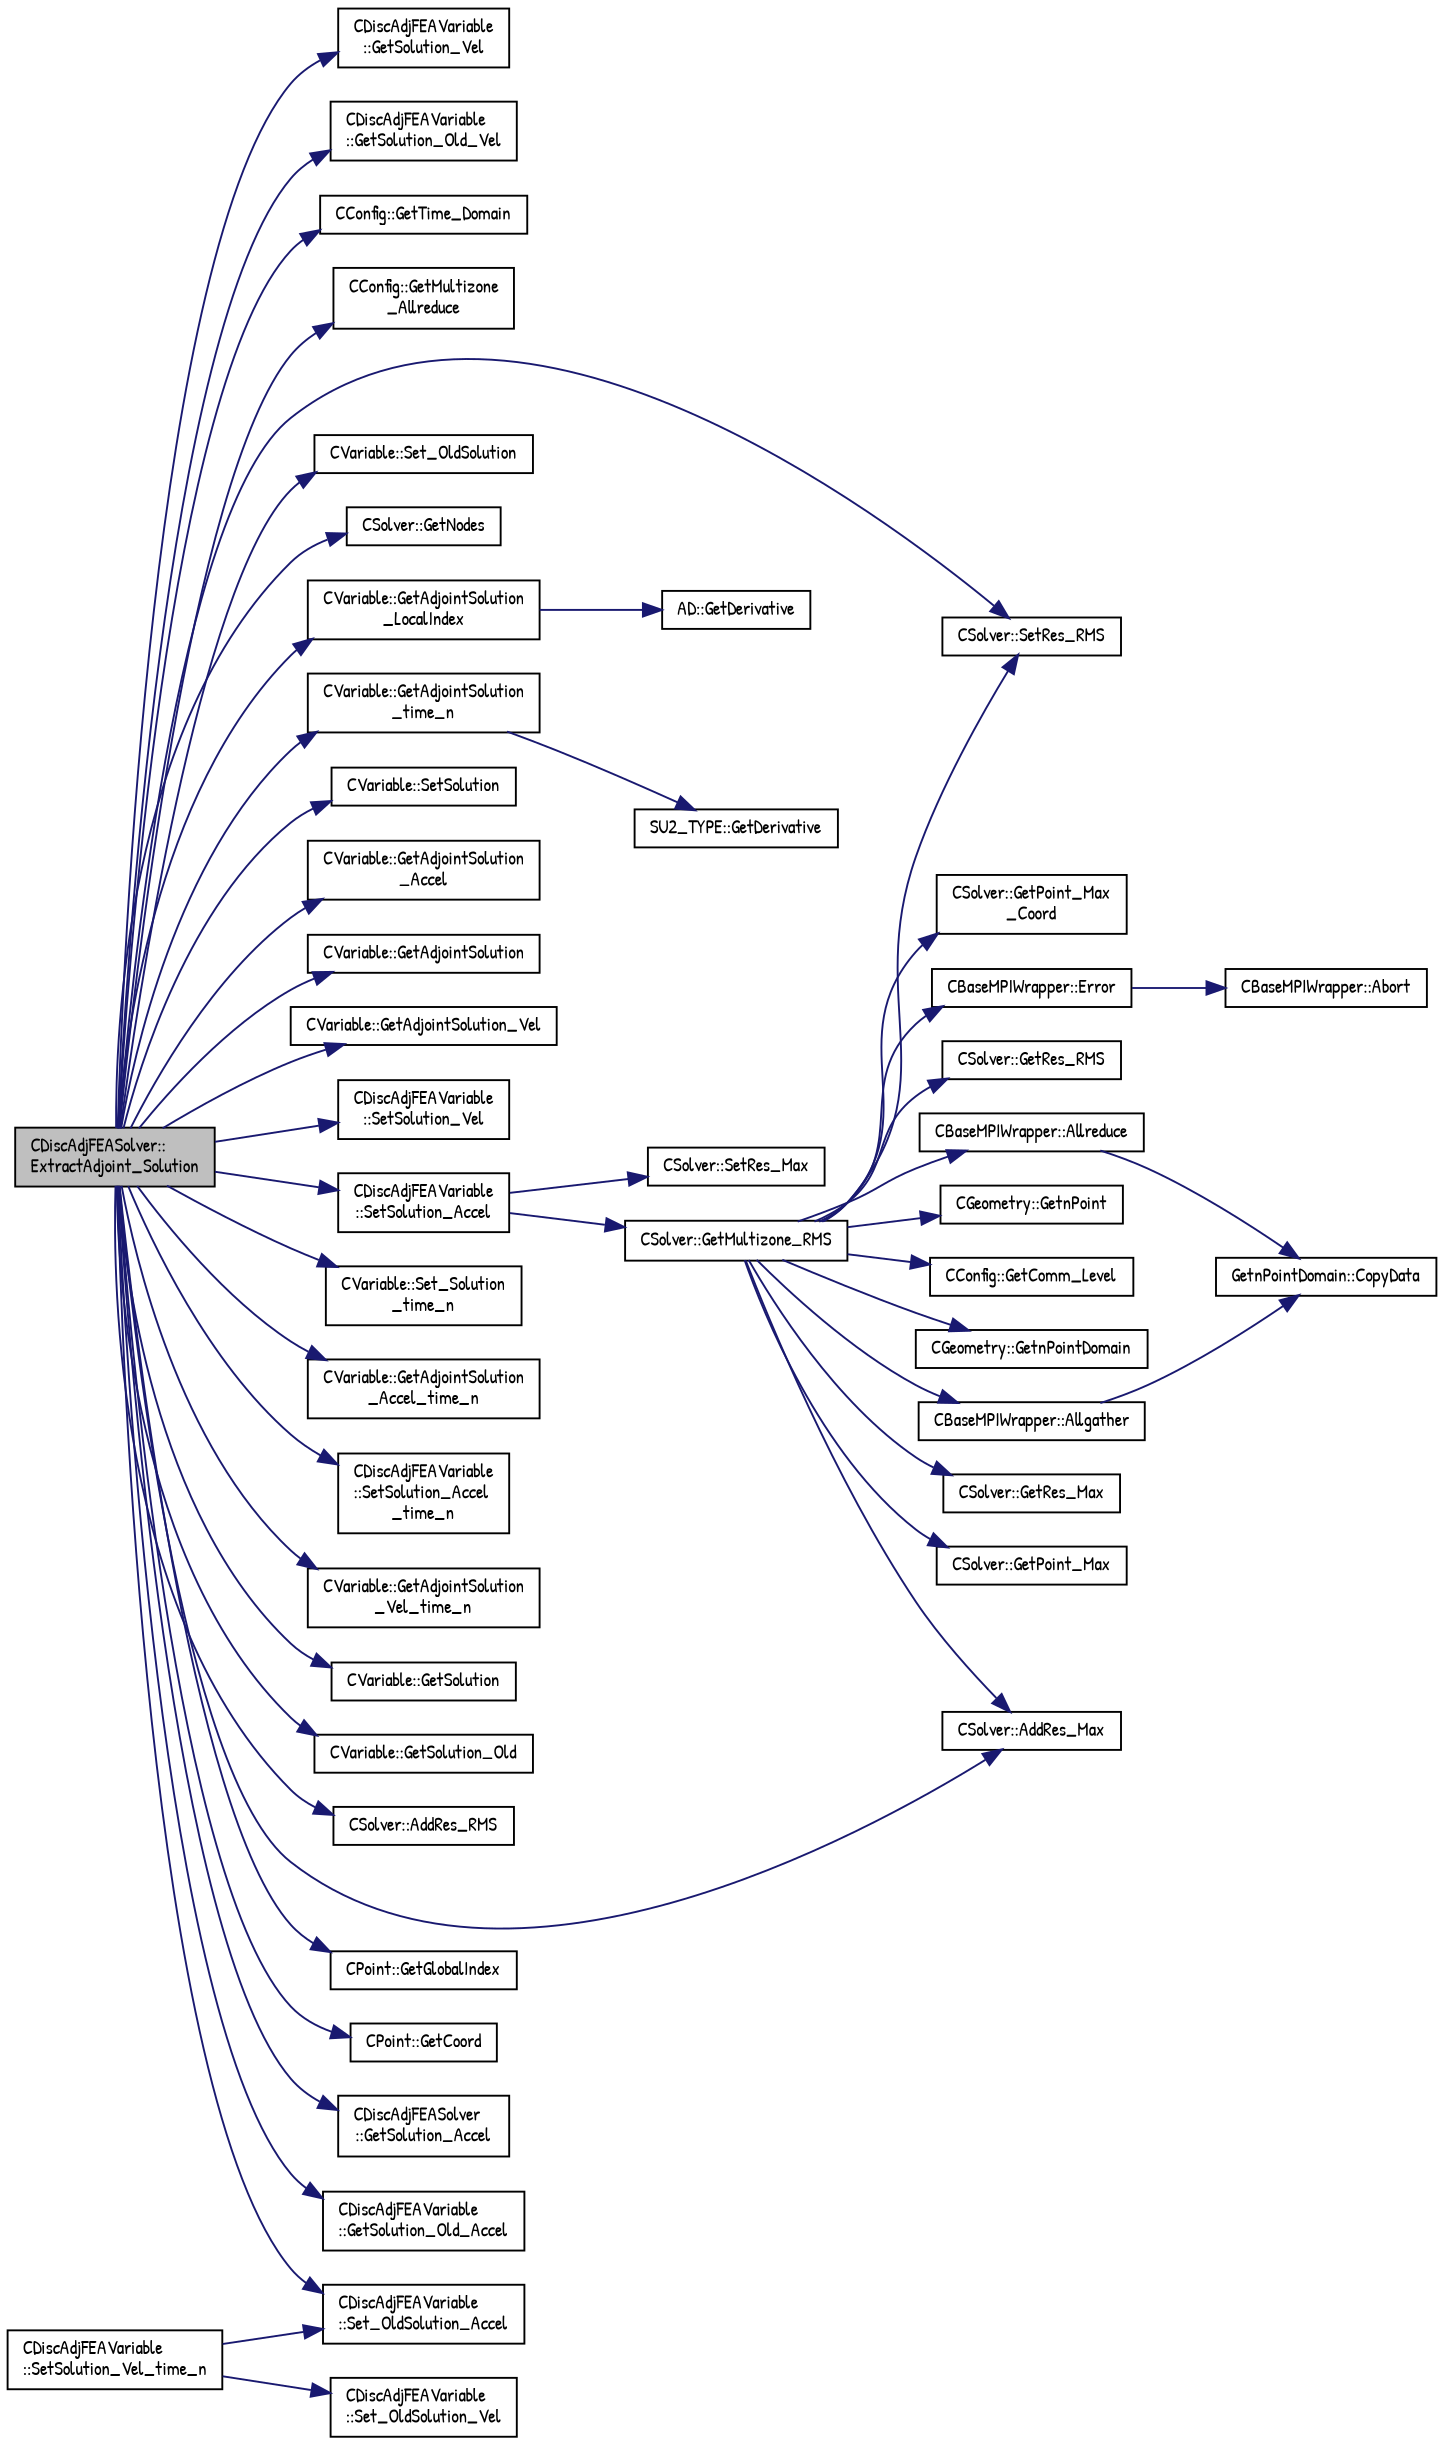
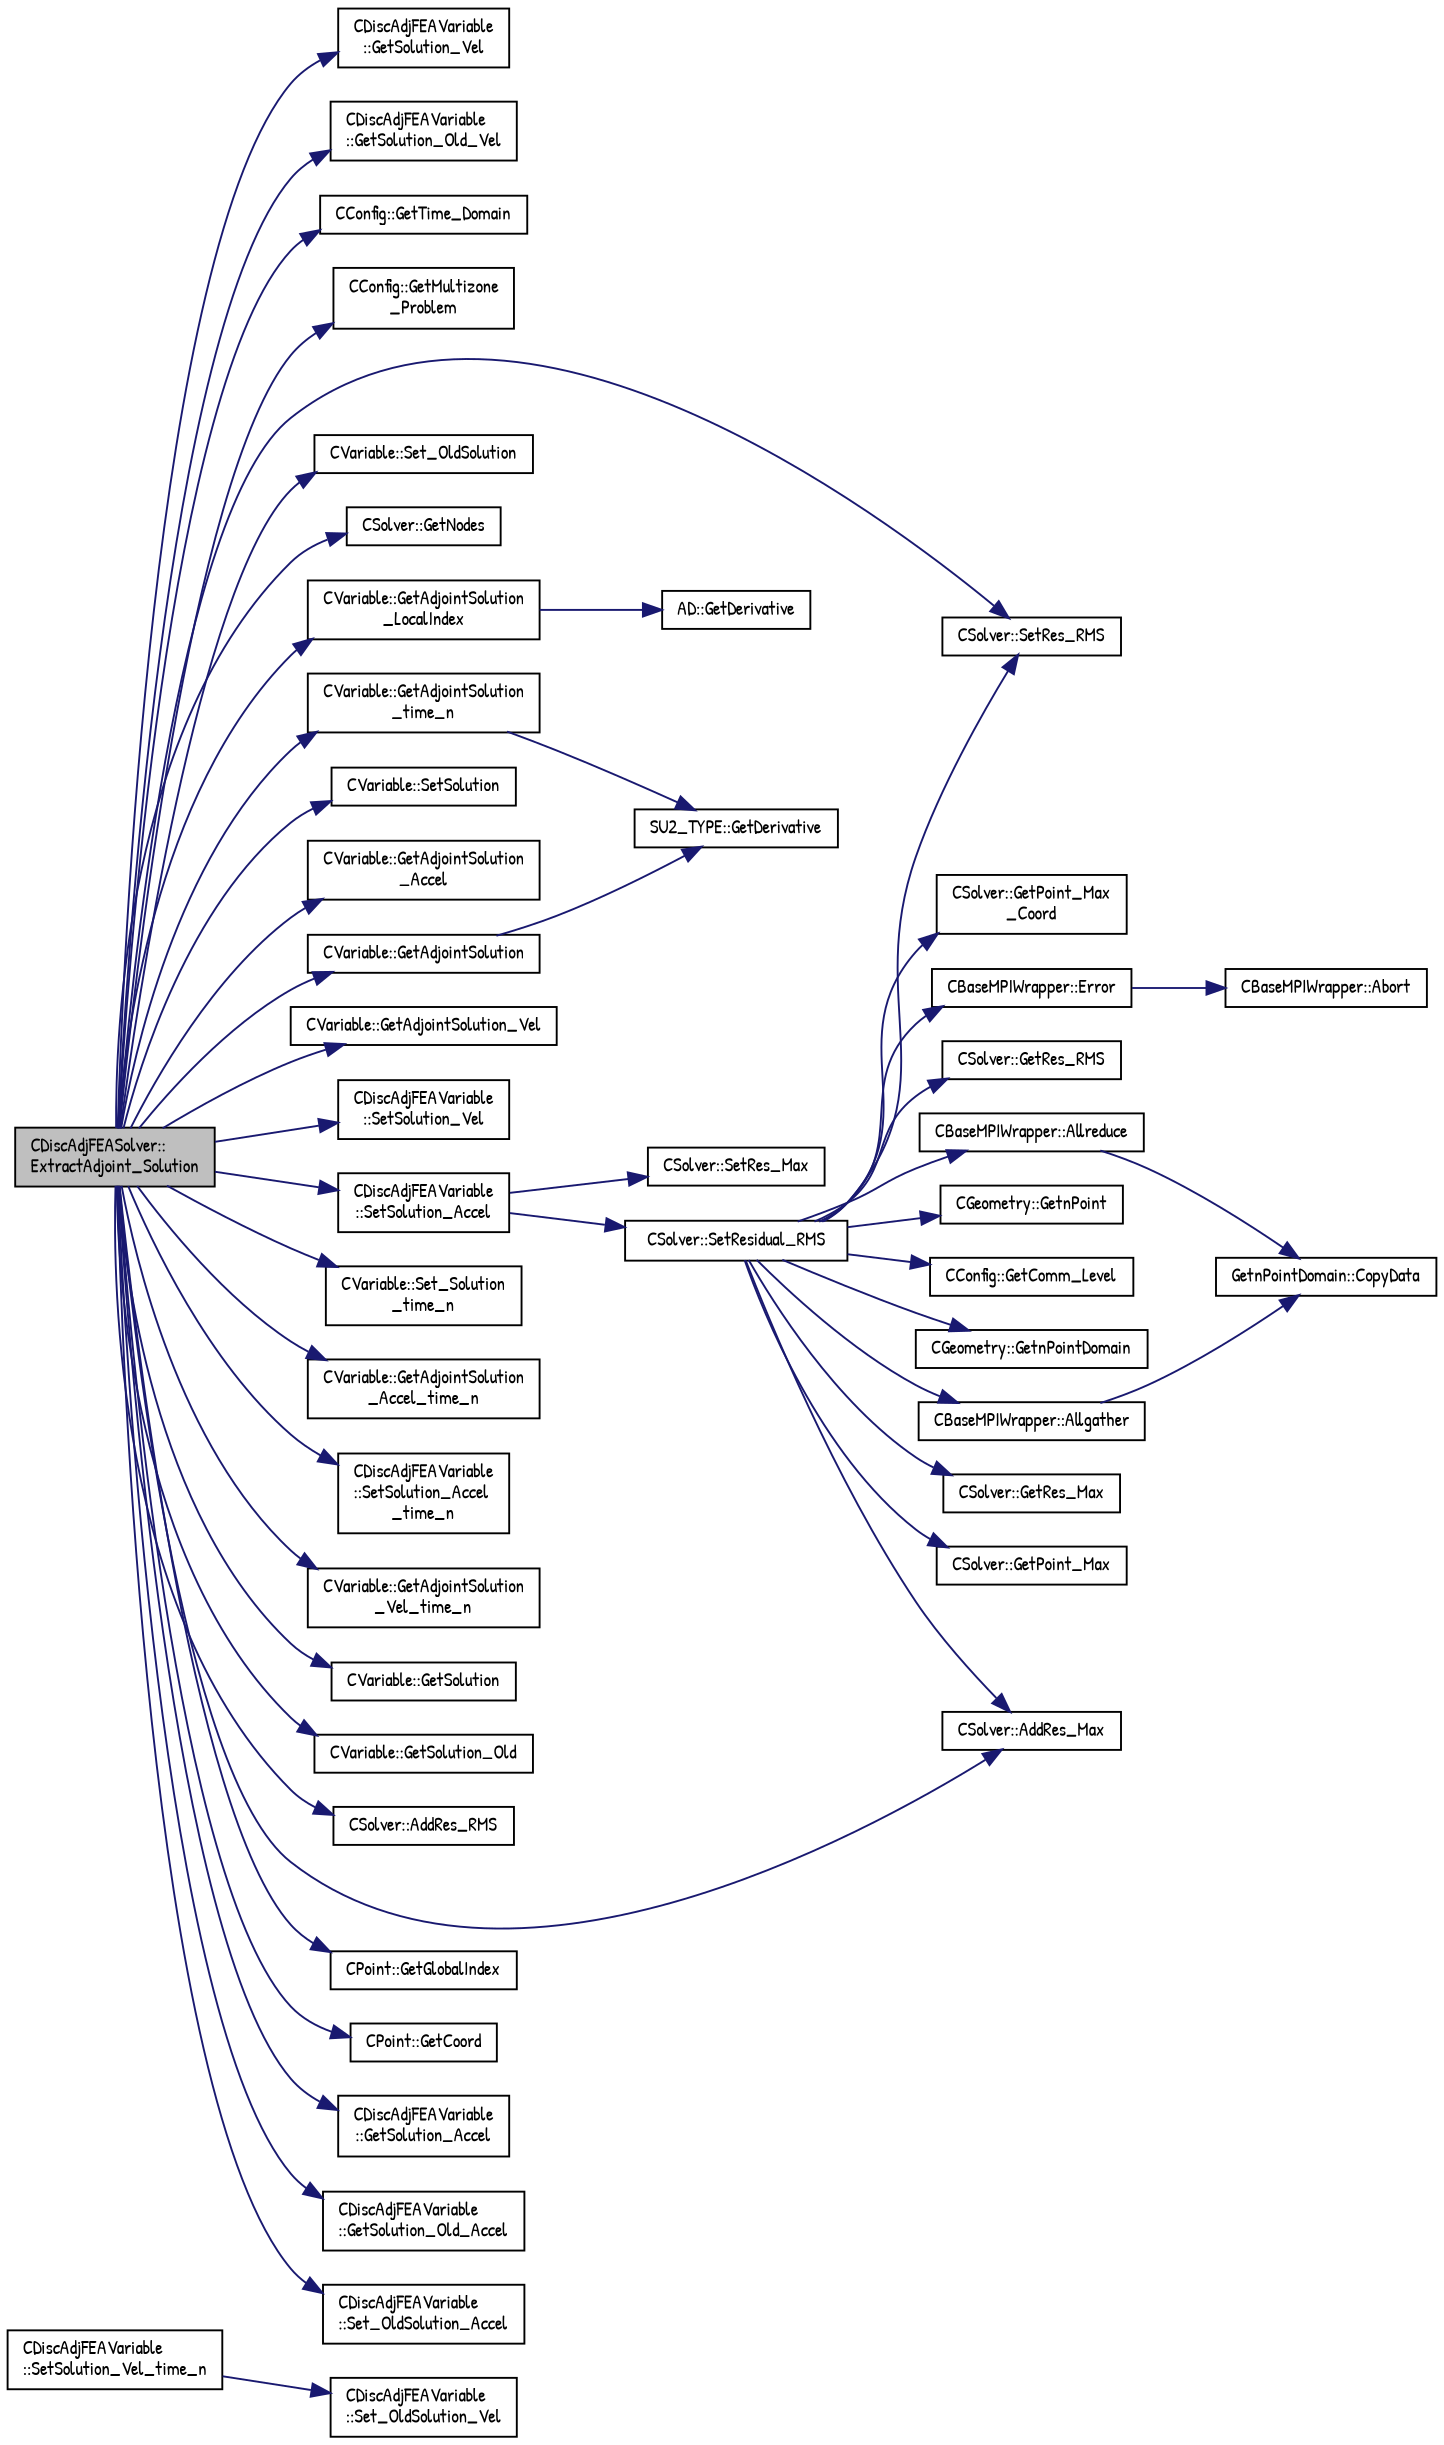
(424, 298) -> (424, 298)
none -> (593, 901)
(736, 1241) -> (736, 1241)
(424, 2126) -> (424, 2126)
(263, 2338) -> none
